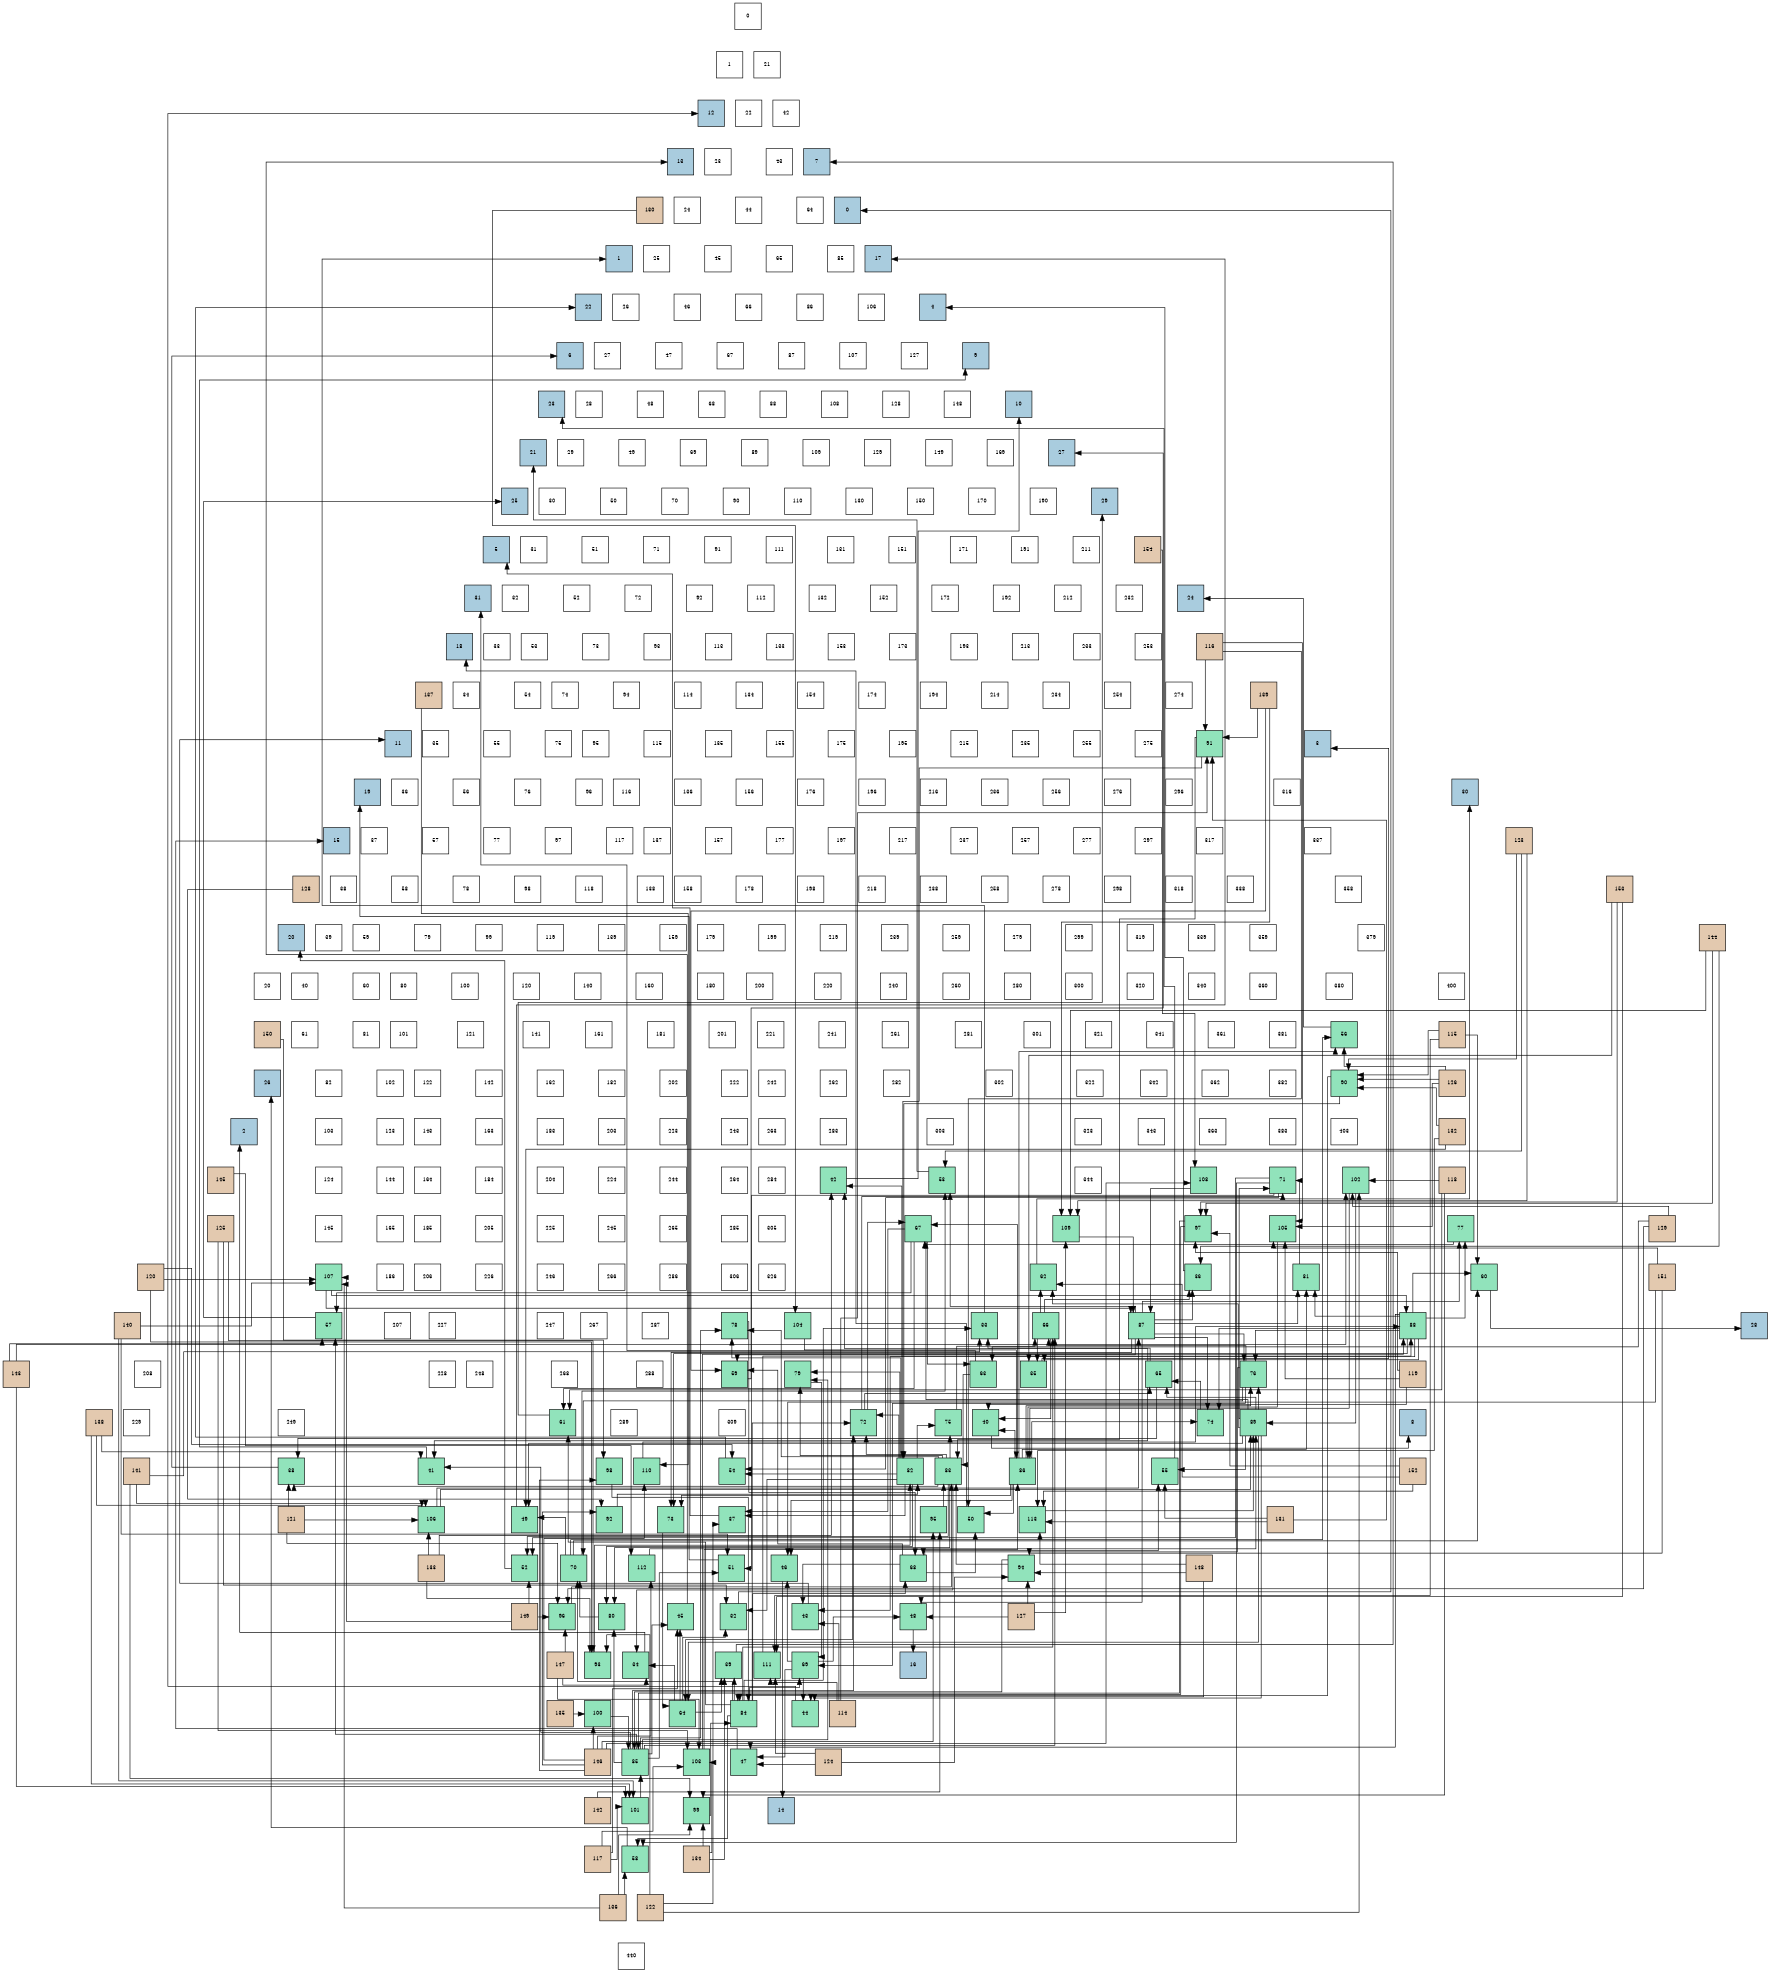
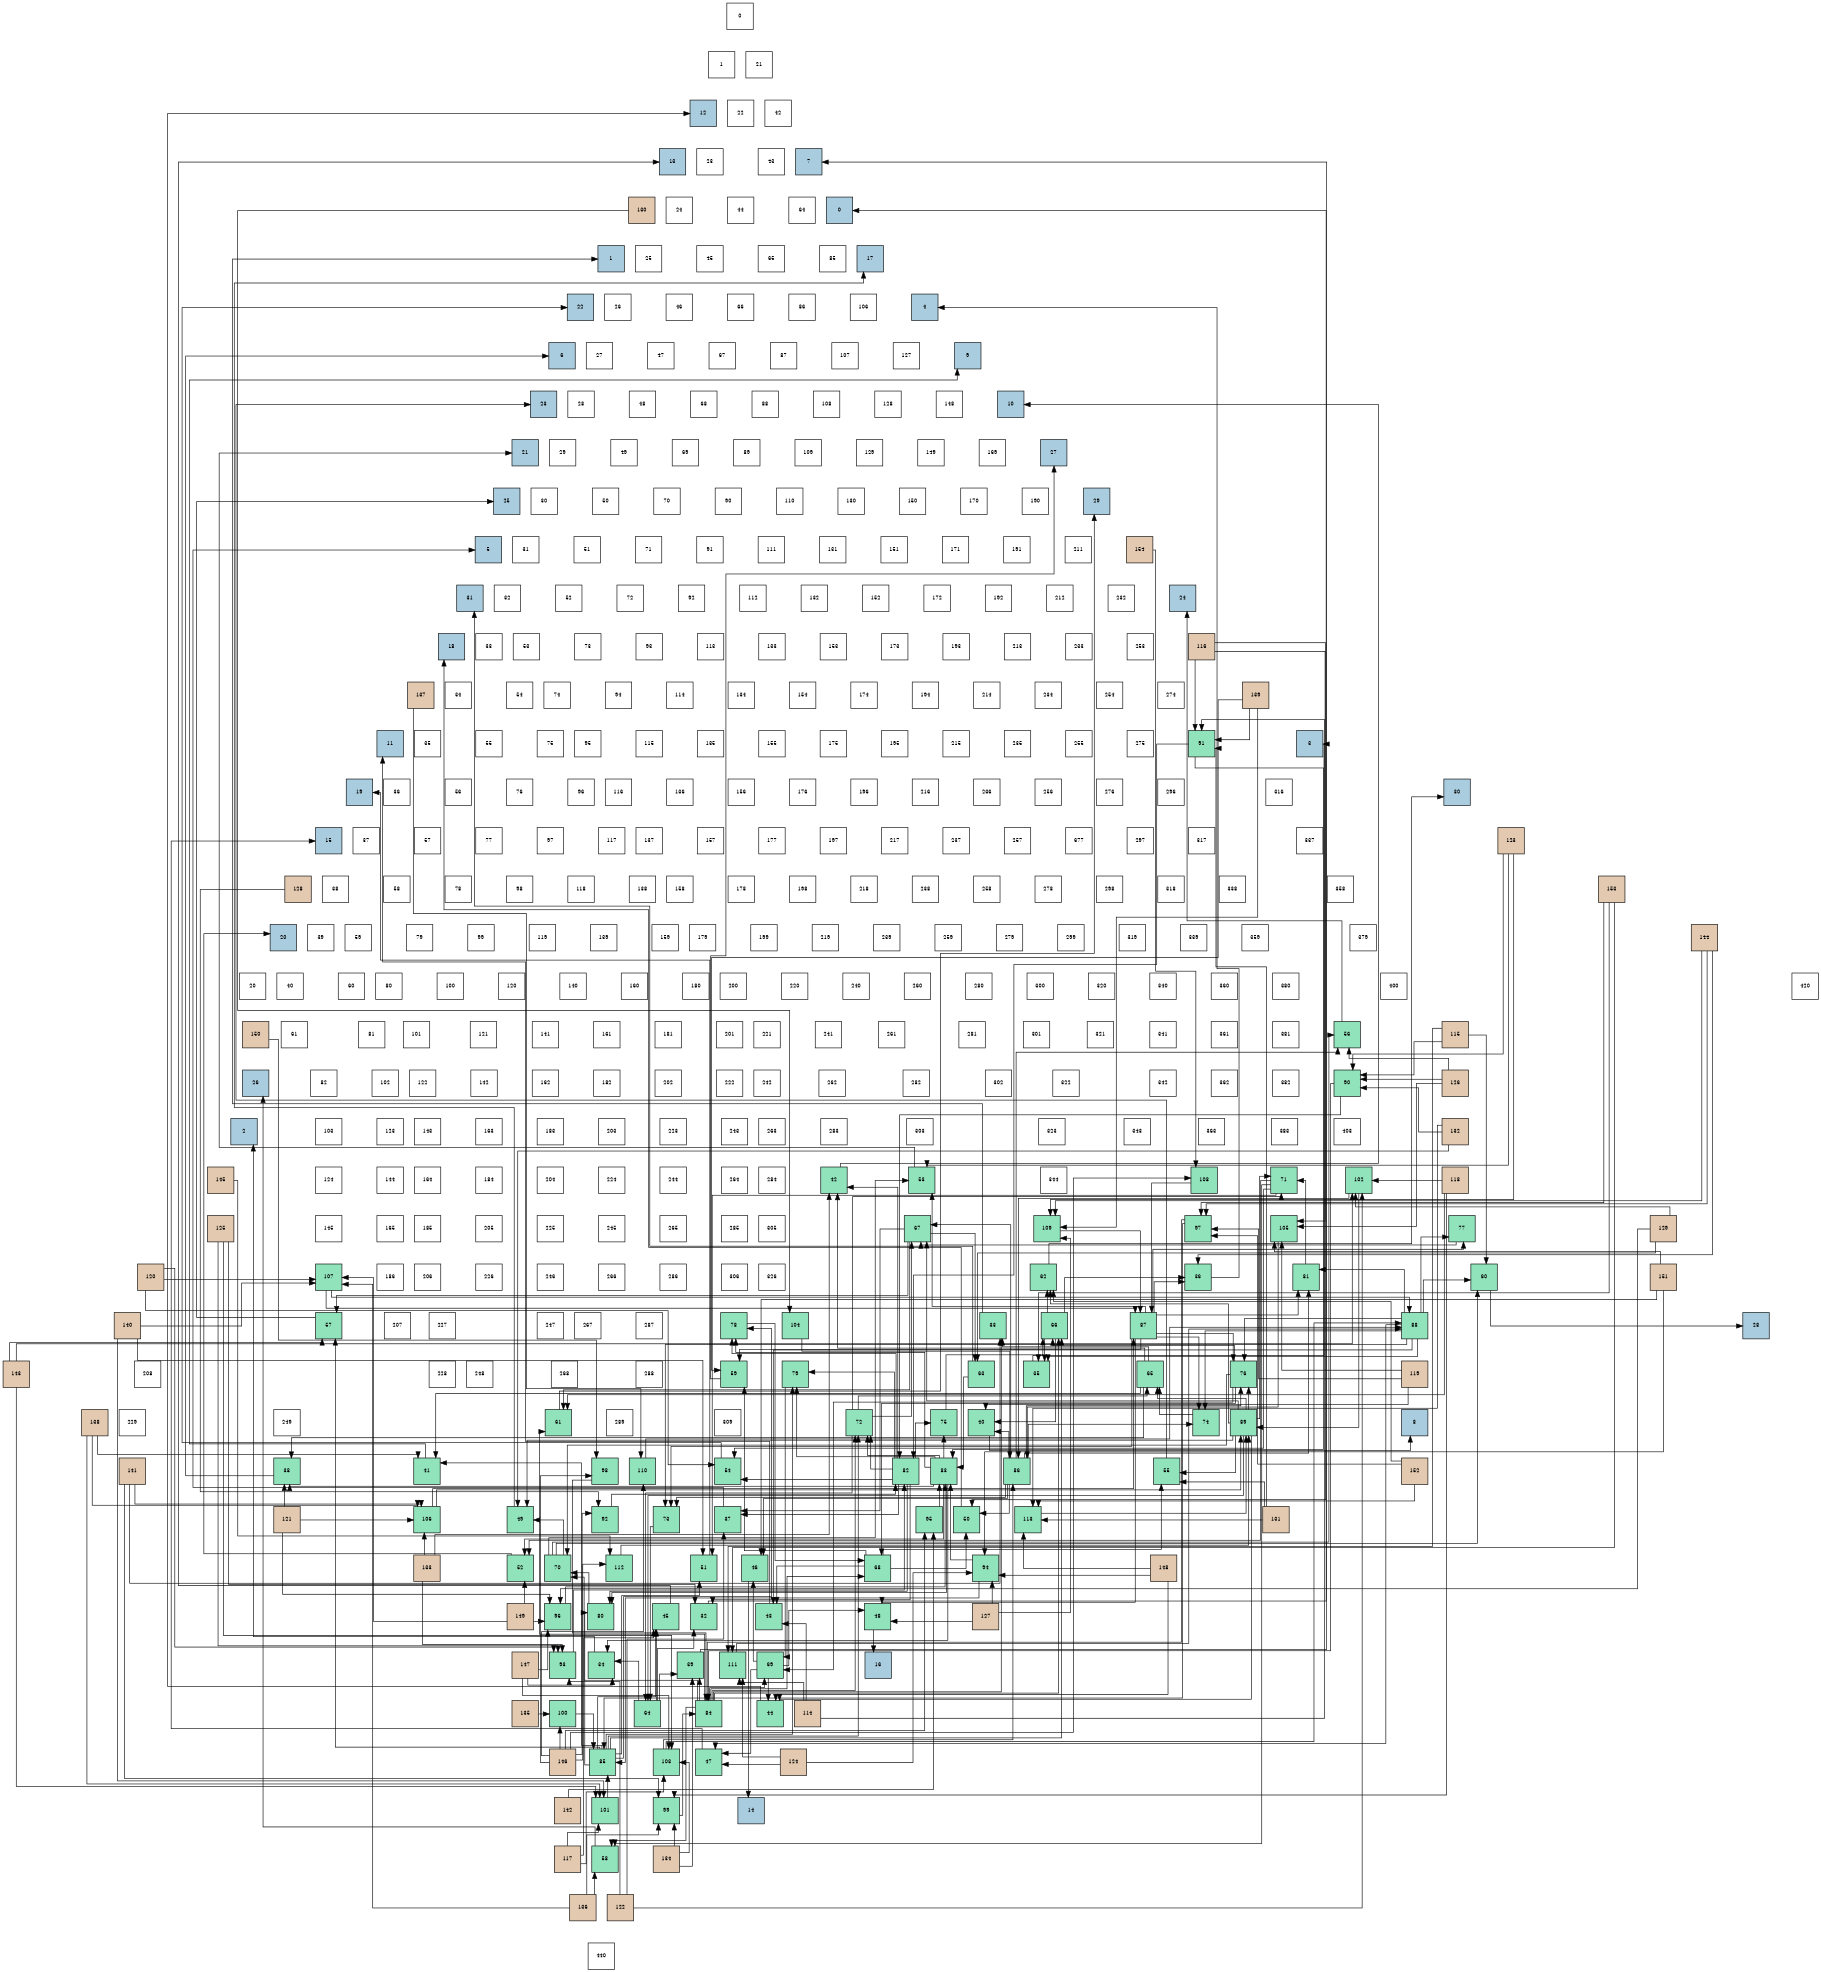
(1087, 841) -> (1079, 841)
none -> (1805, 986)
